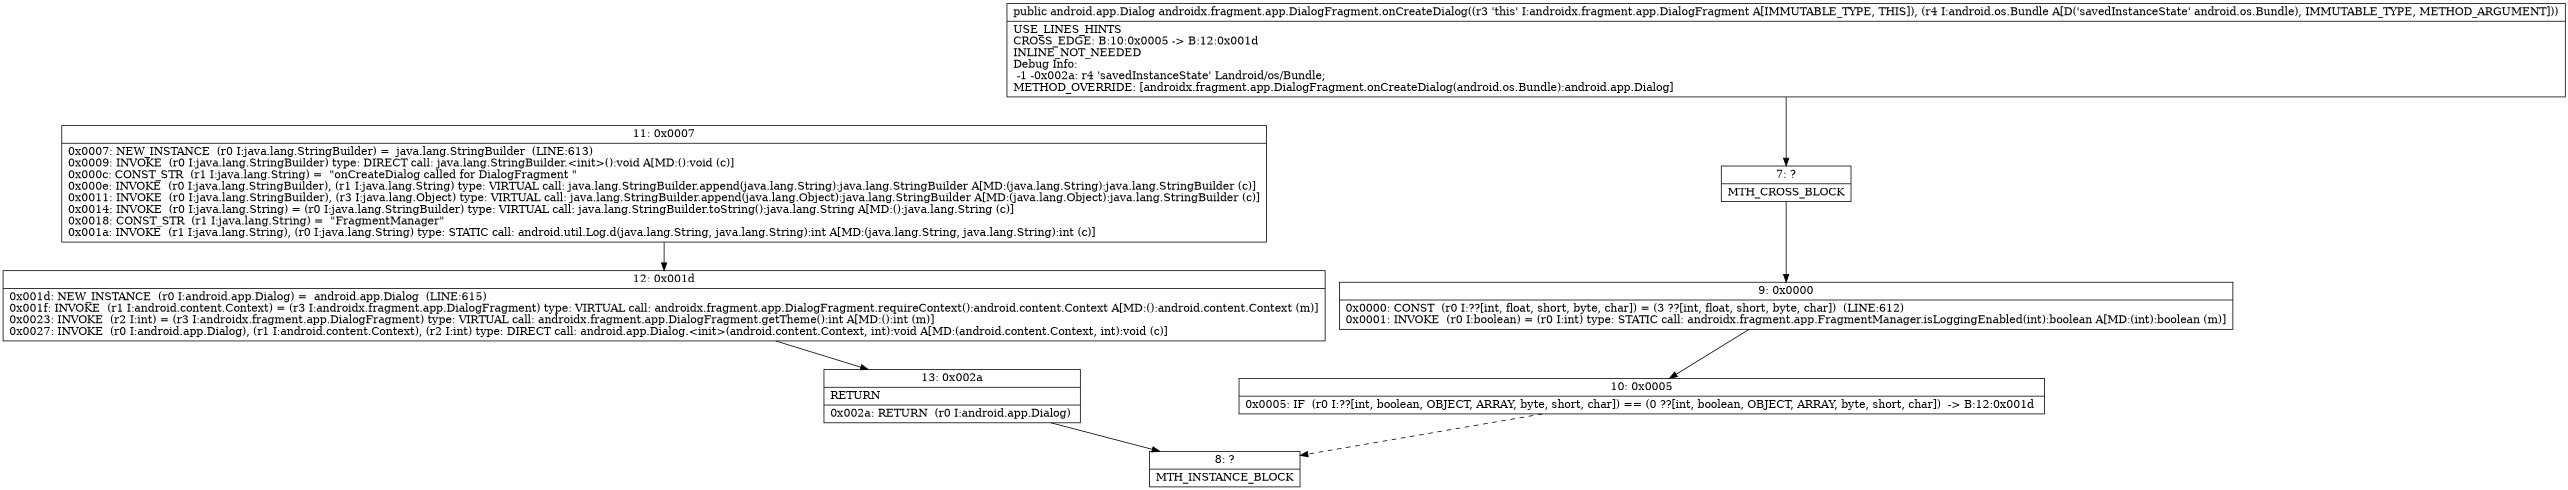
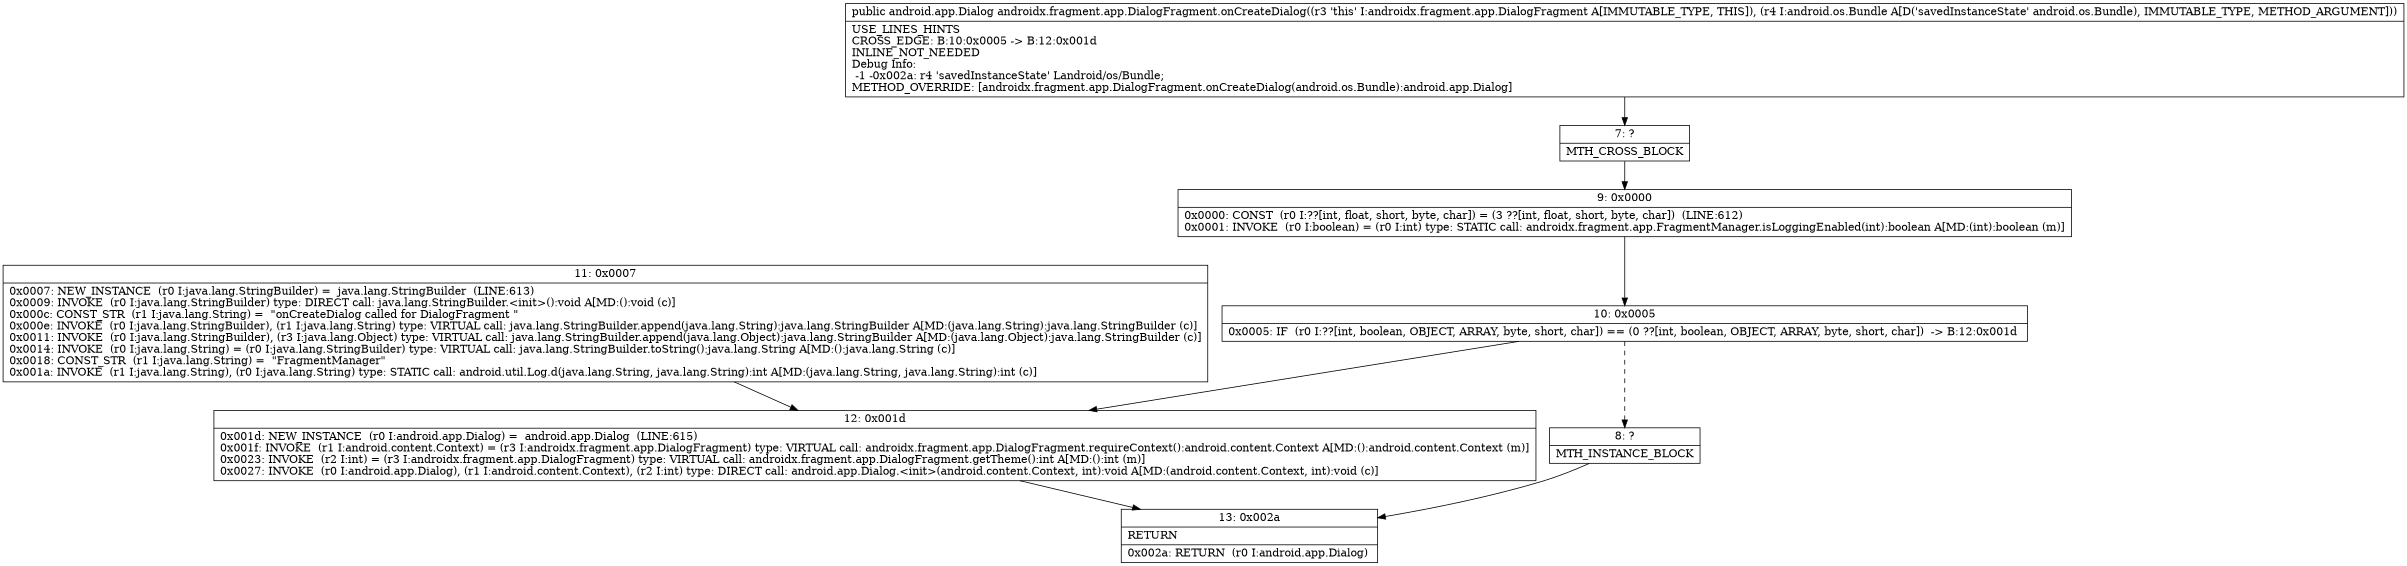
none -> (1308, 375)
(1102, 436) -> (1489, 496)
